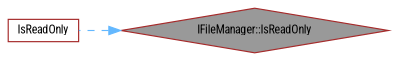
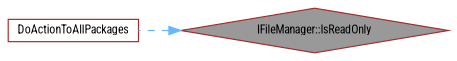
(43, 31) -> (73, 31)
